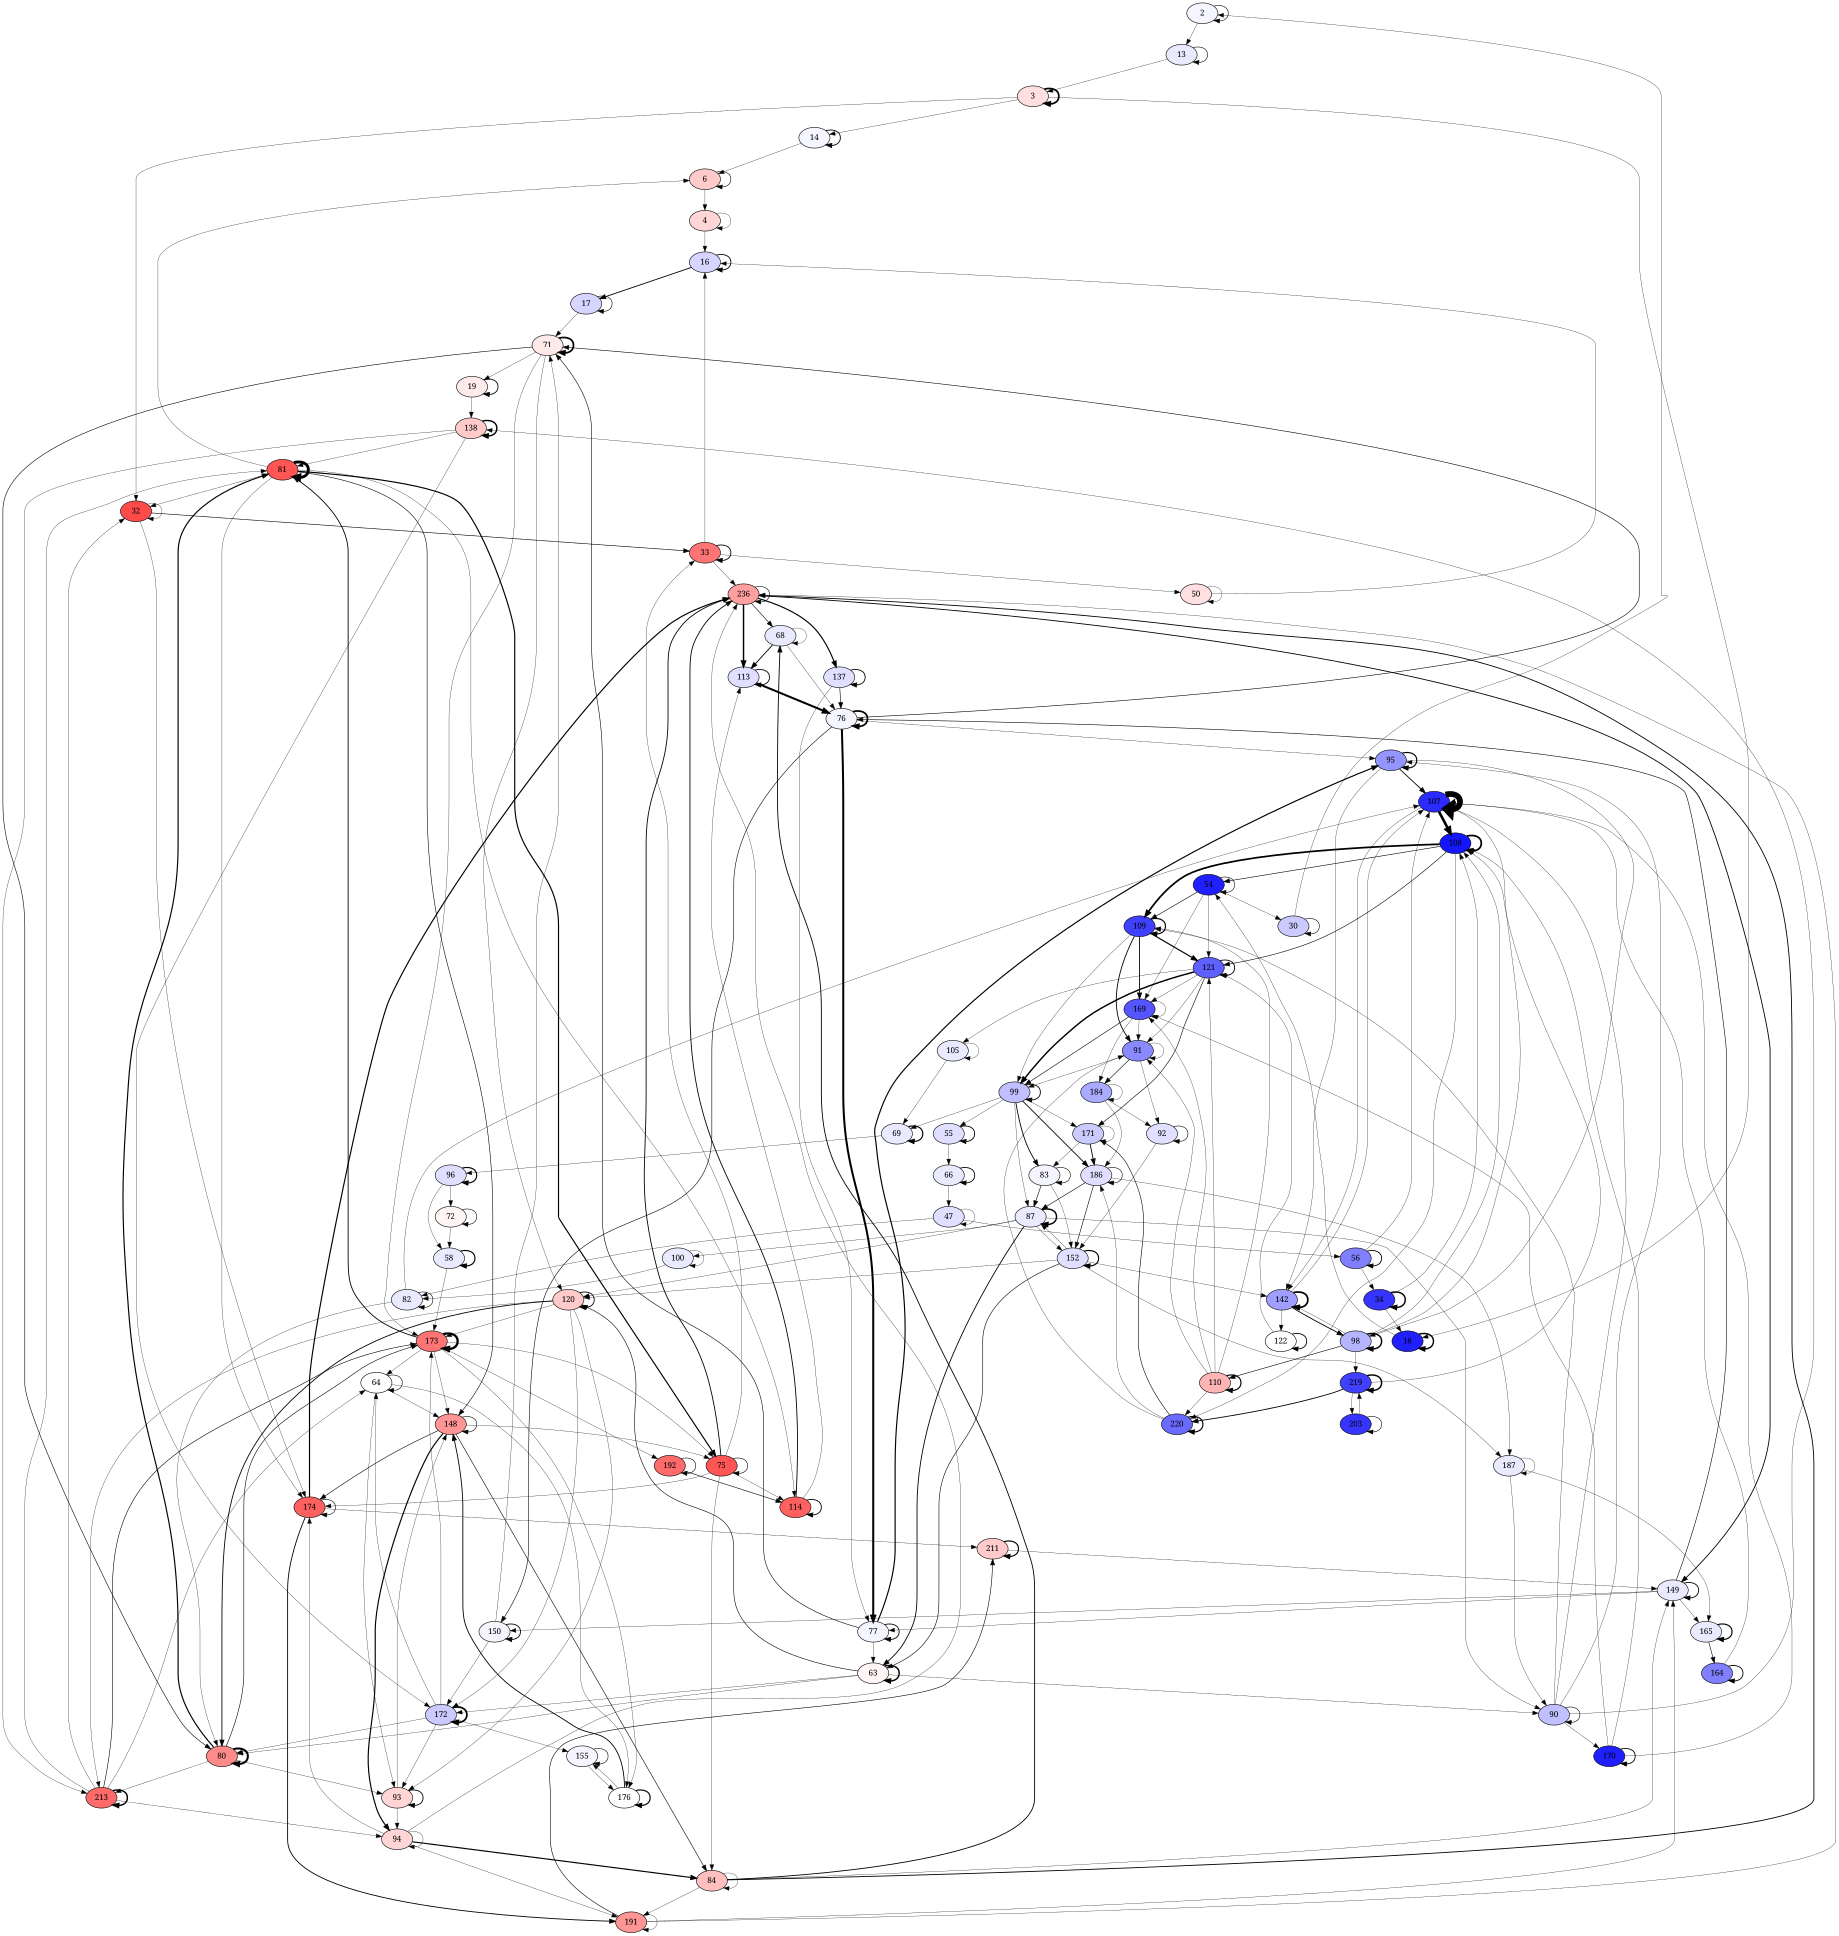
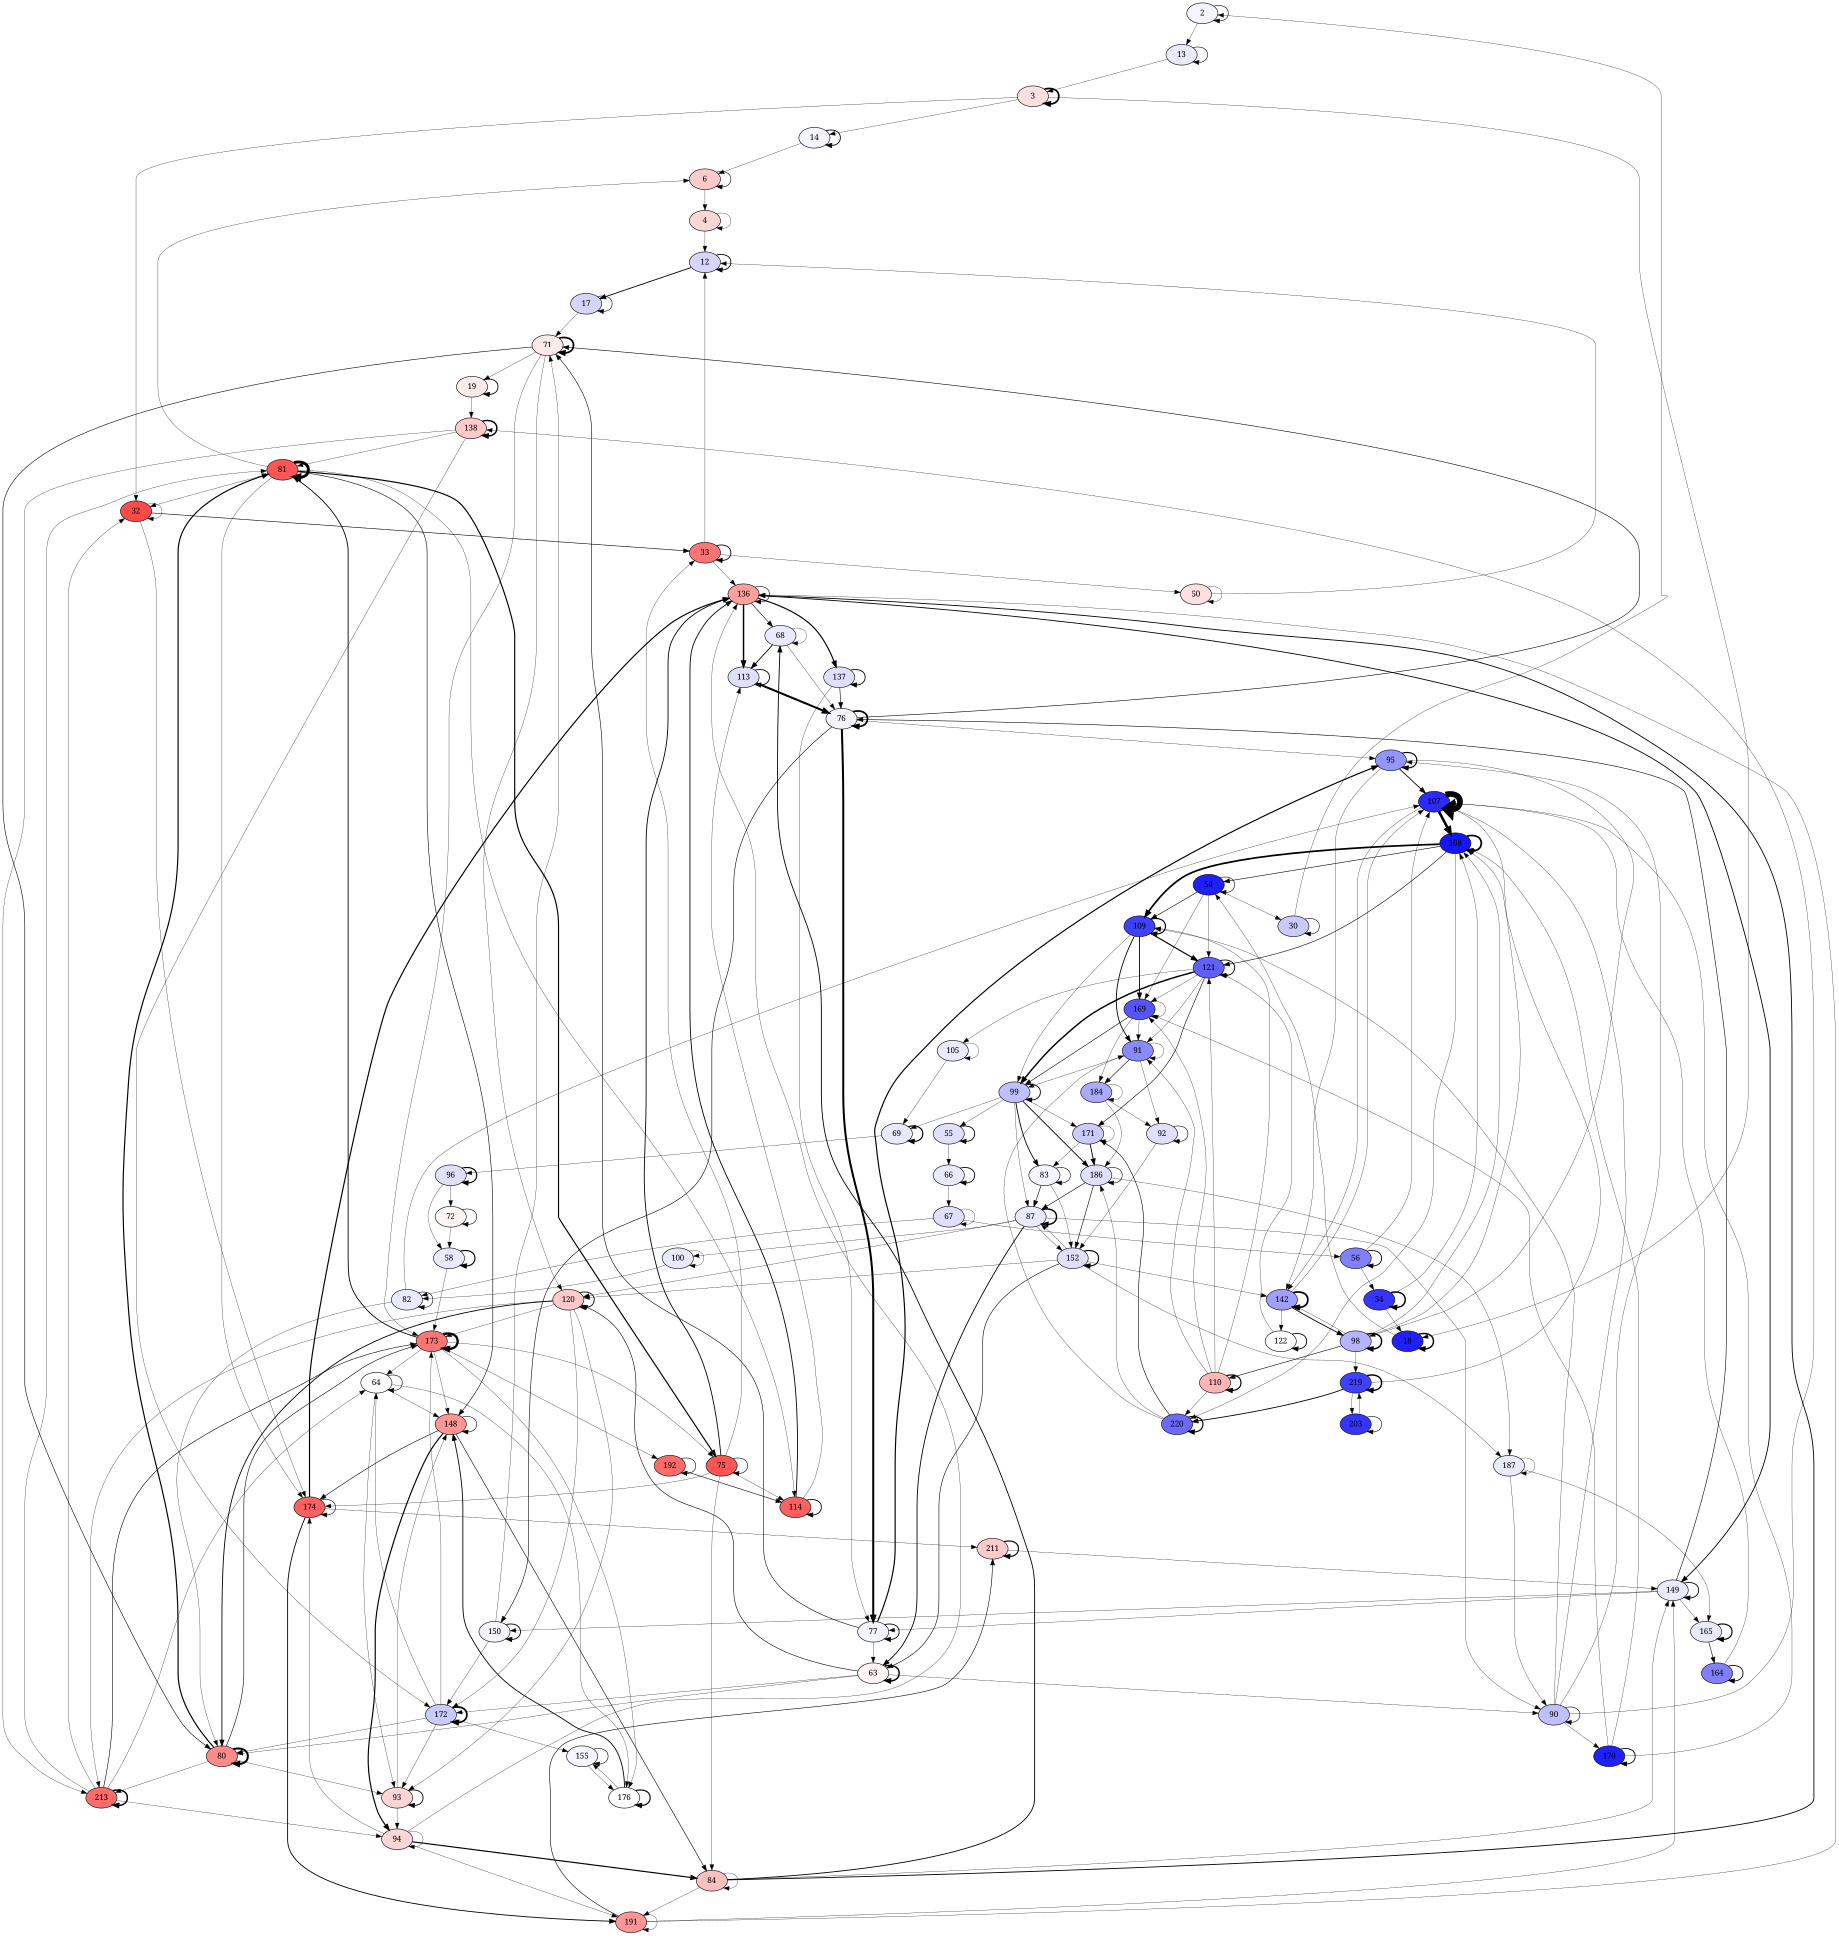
(705, 262) -> (705, 262)
(744, 594) -> (744, 594)
(949, 1217) -> (949, 1217)
(586, 1434) -> none
